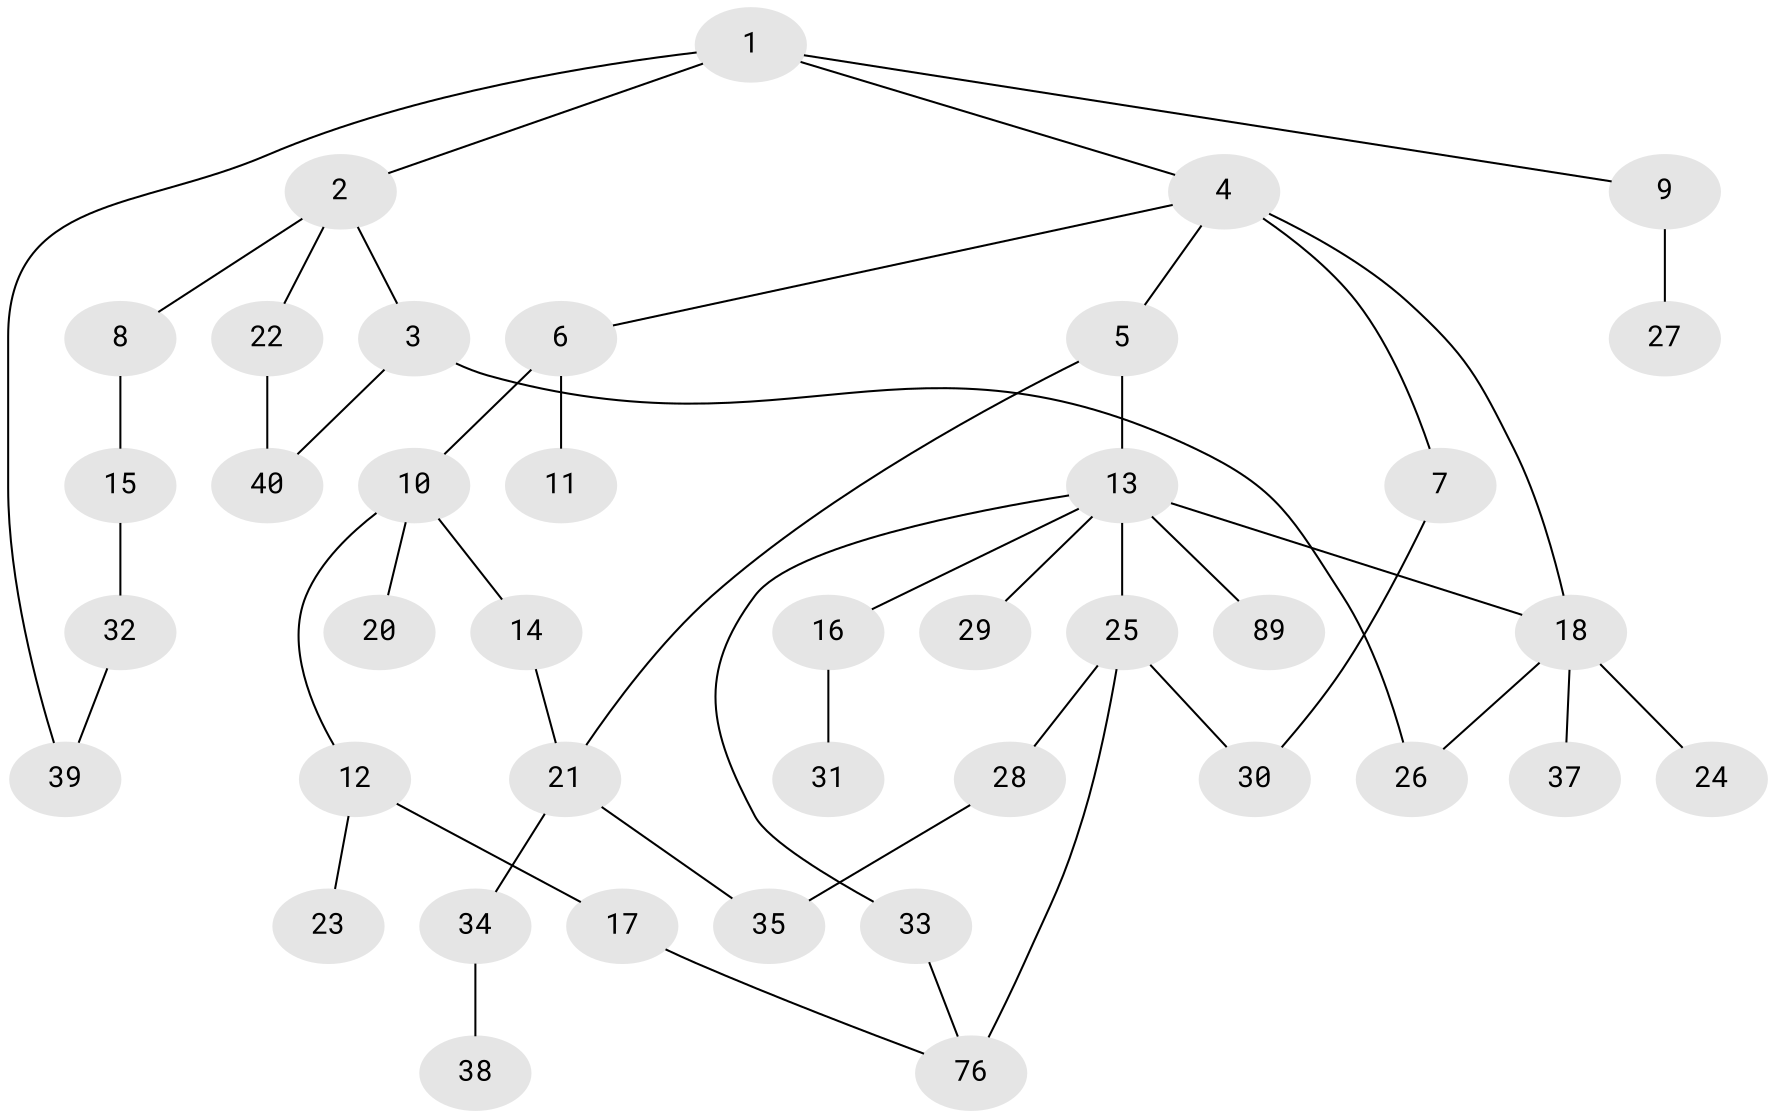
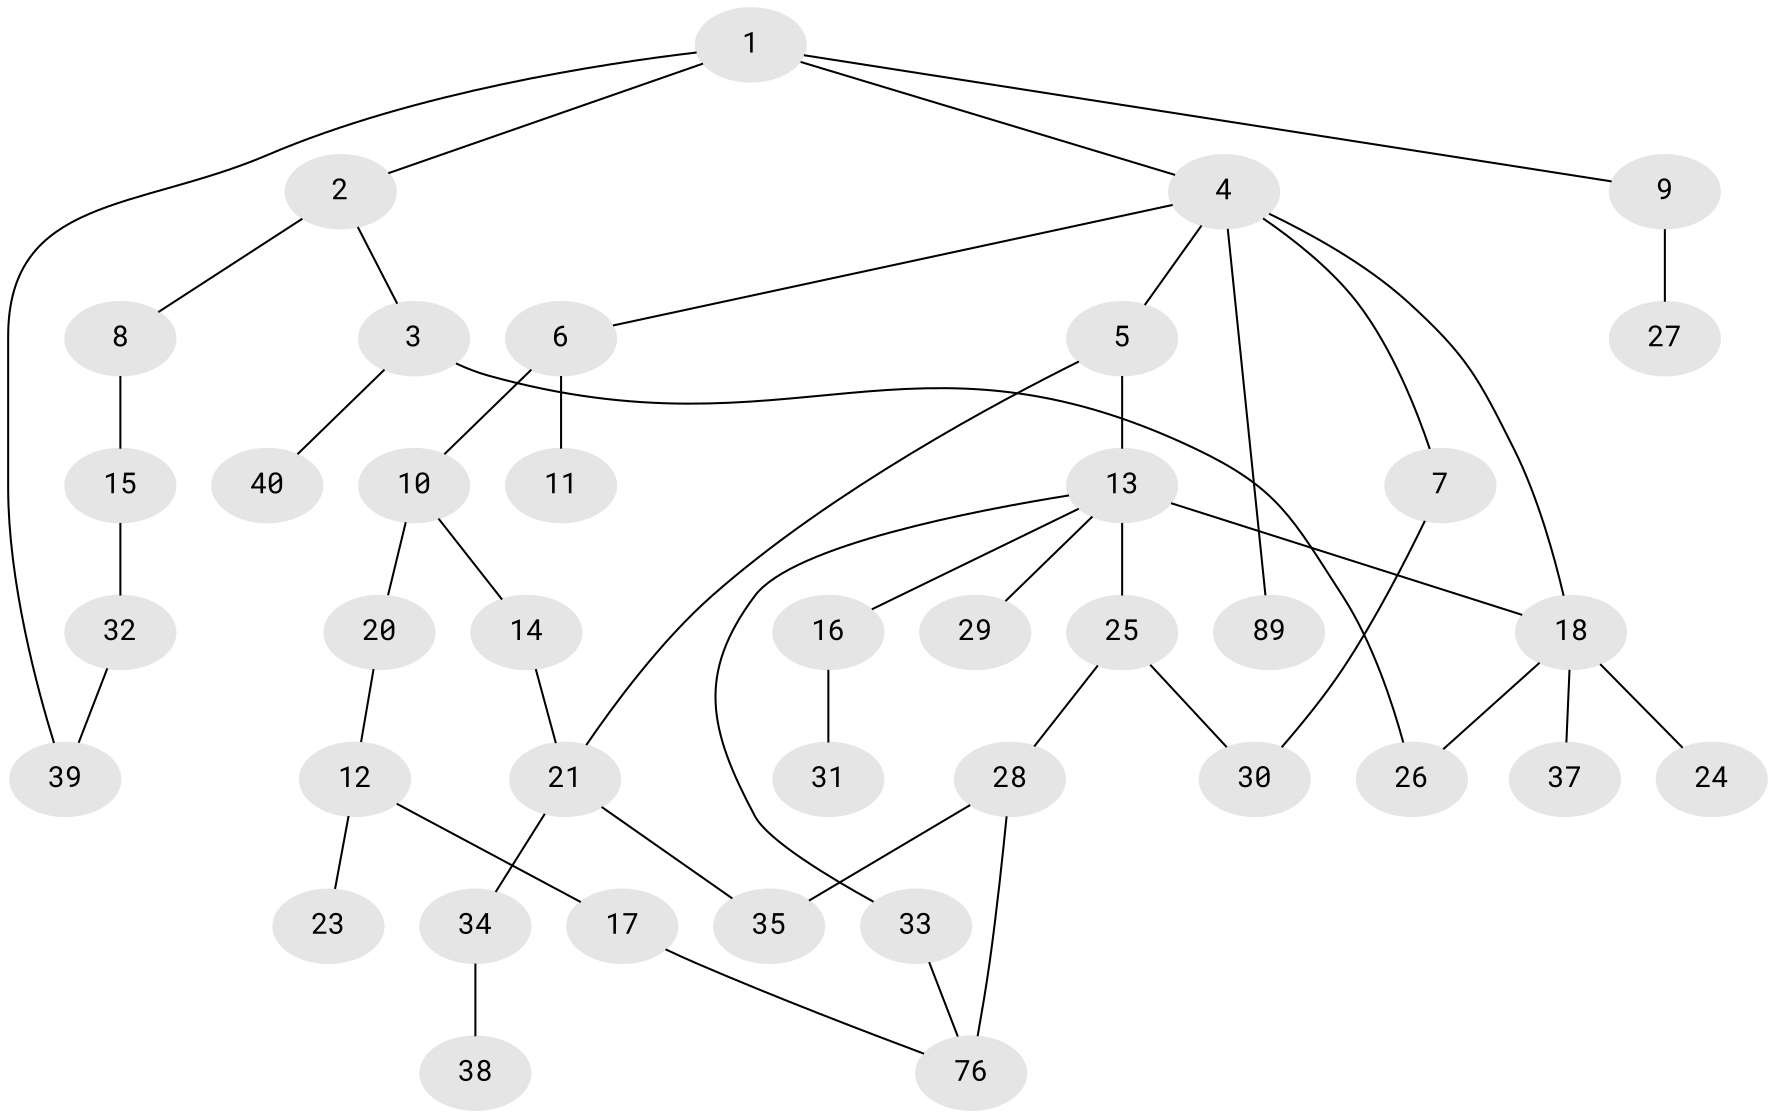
(267, 339) -> none
(1195, 559) -> (1247, 412)
(300, 618) -> (367, 706)
(1069, 859) -> (994, 927)
